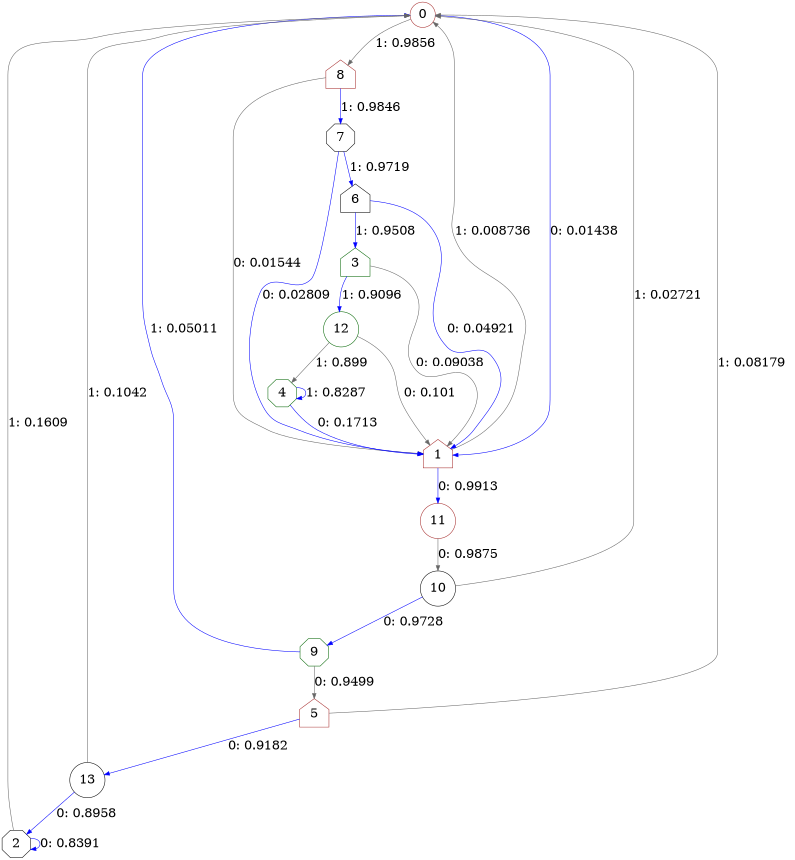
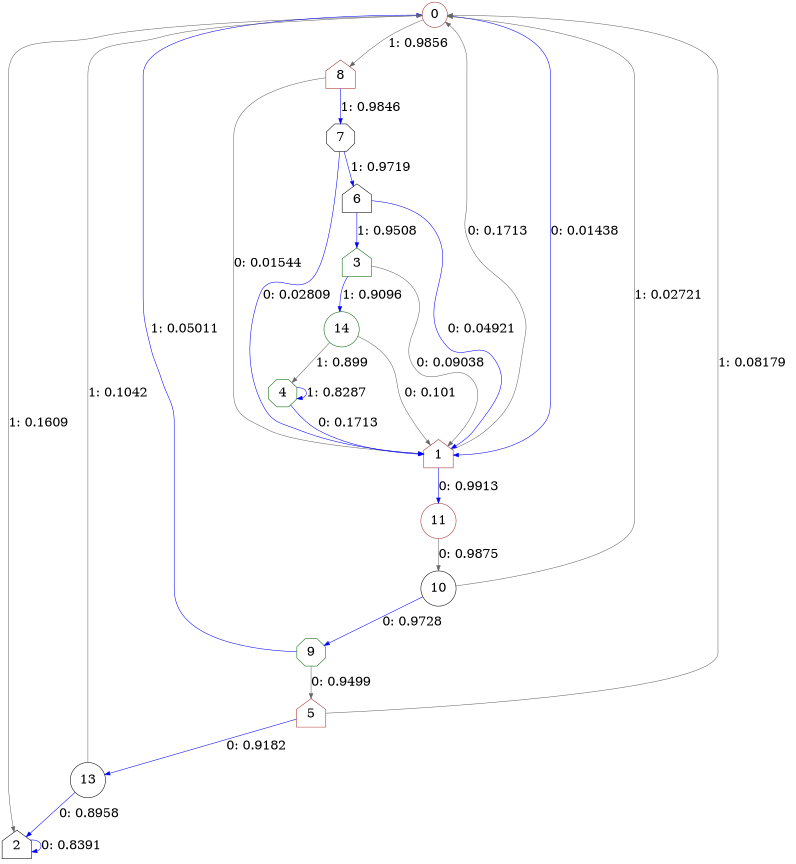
(497, 232) -> (503, 232)
(8, 244) -> (8, 234)
(341, 329) -> (342, 329)
(16, 844) -> (17, 846)
